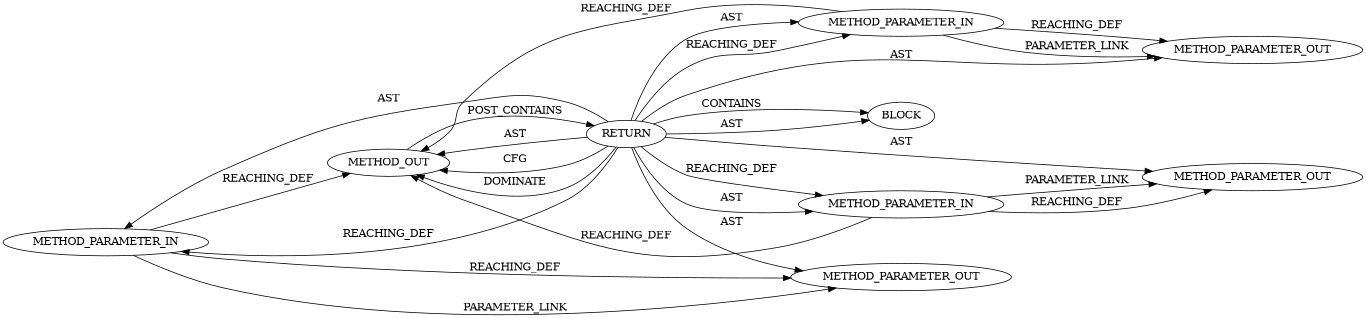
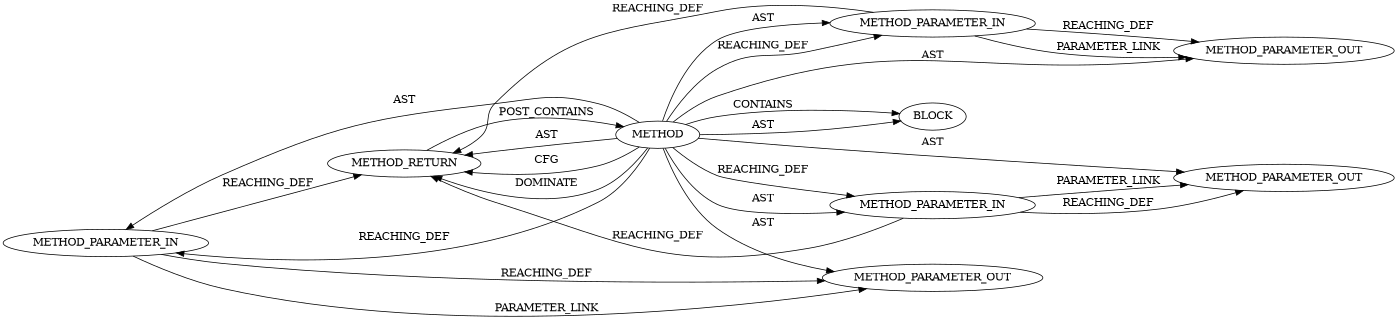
(626, 134) -> (658, 135)
(389, 163) -> (404, 164)
